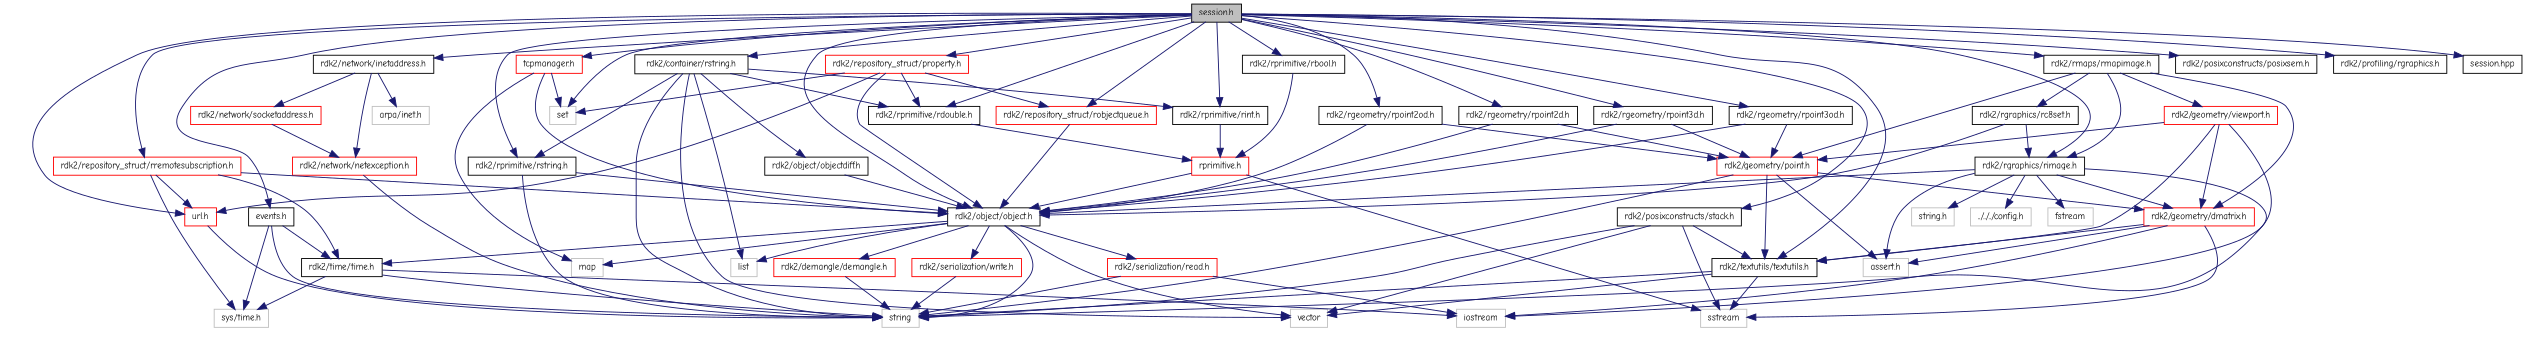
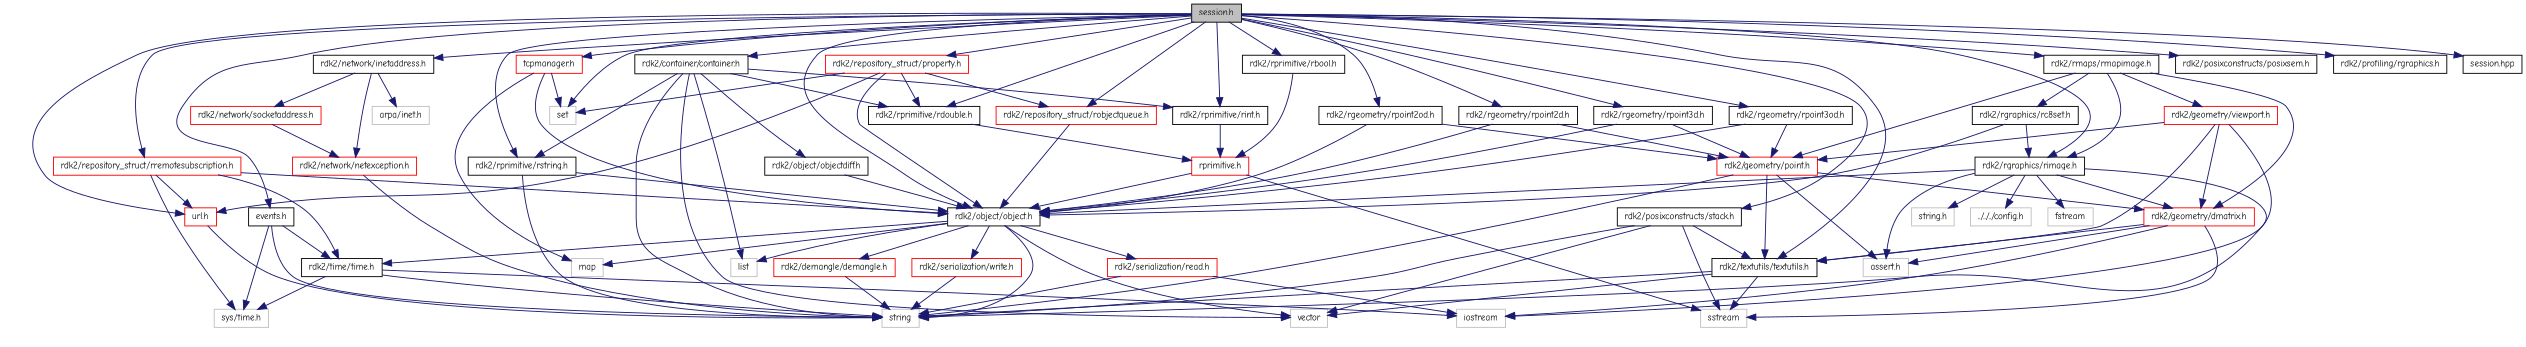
(691, 64) -> (691, 64)
